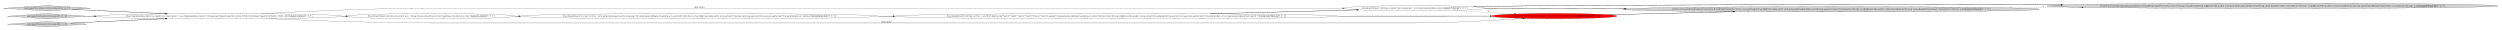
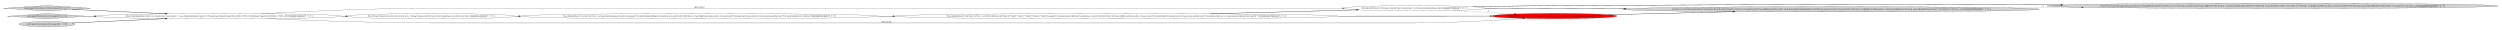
(47, 24) -> (47, 24)
